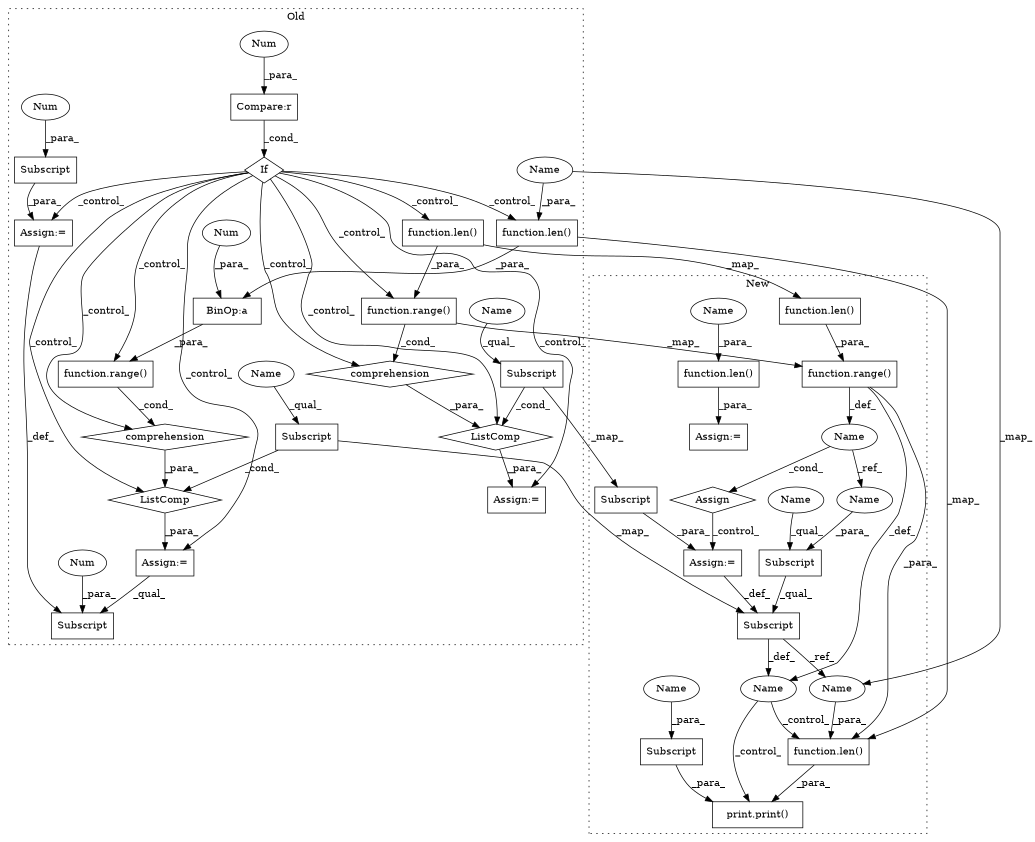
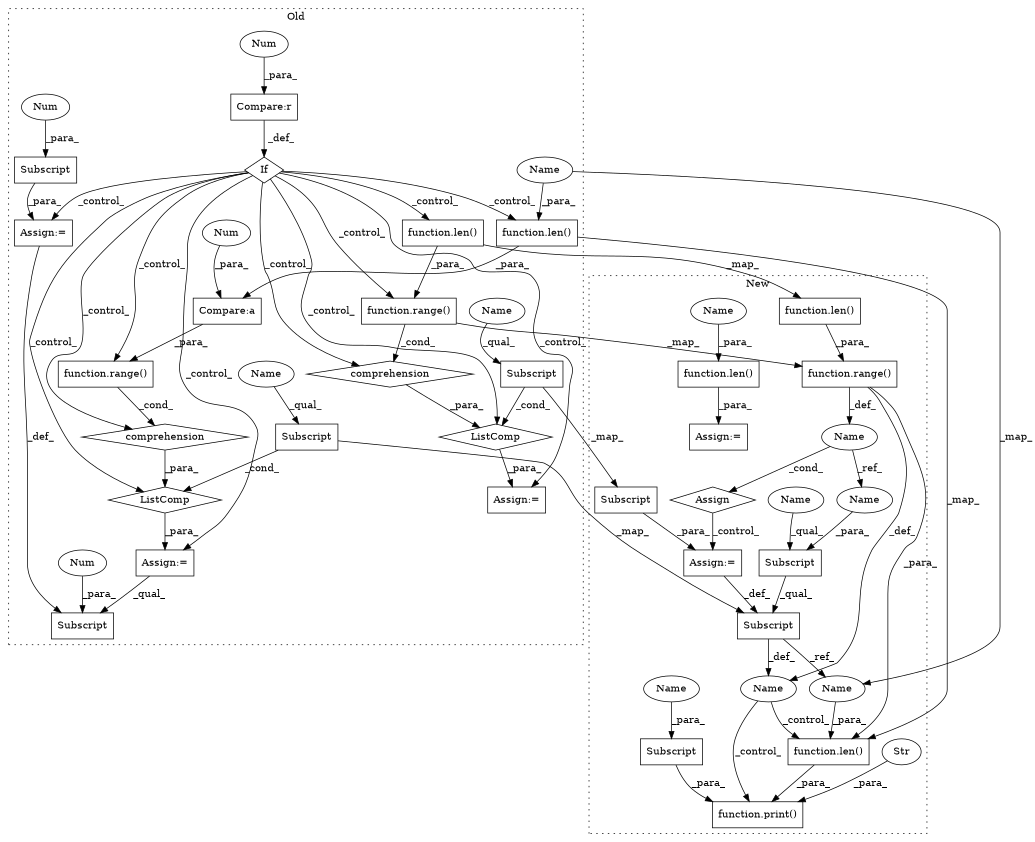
(281, 139) -> (281, 139)
(227, 311) -> (227, 311)
none -> (902, 752)
(758, 815) -> (758, 815)
